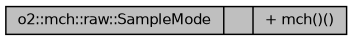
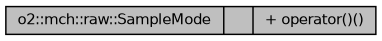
(300, 20) -> (314, 20)
